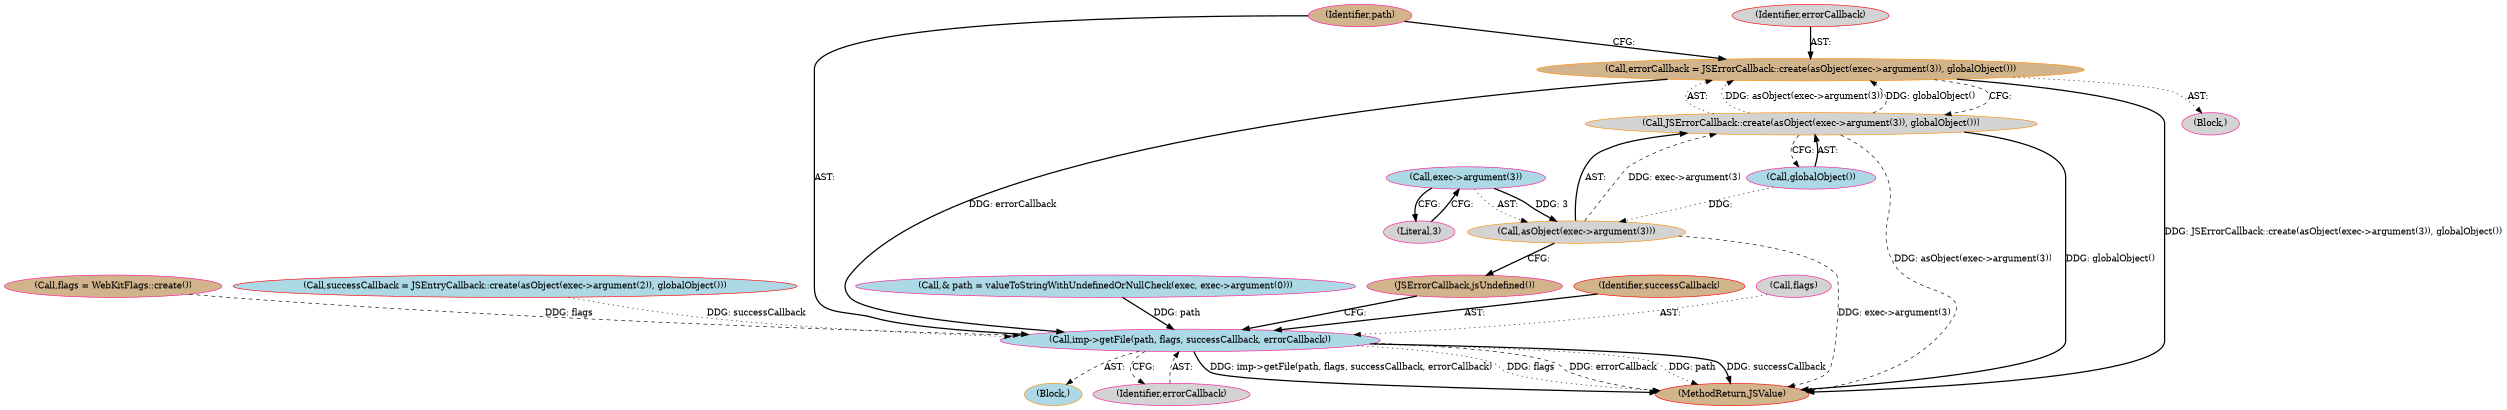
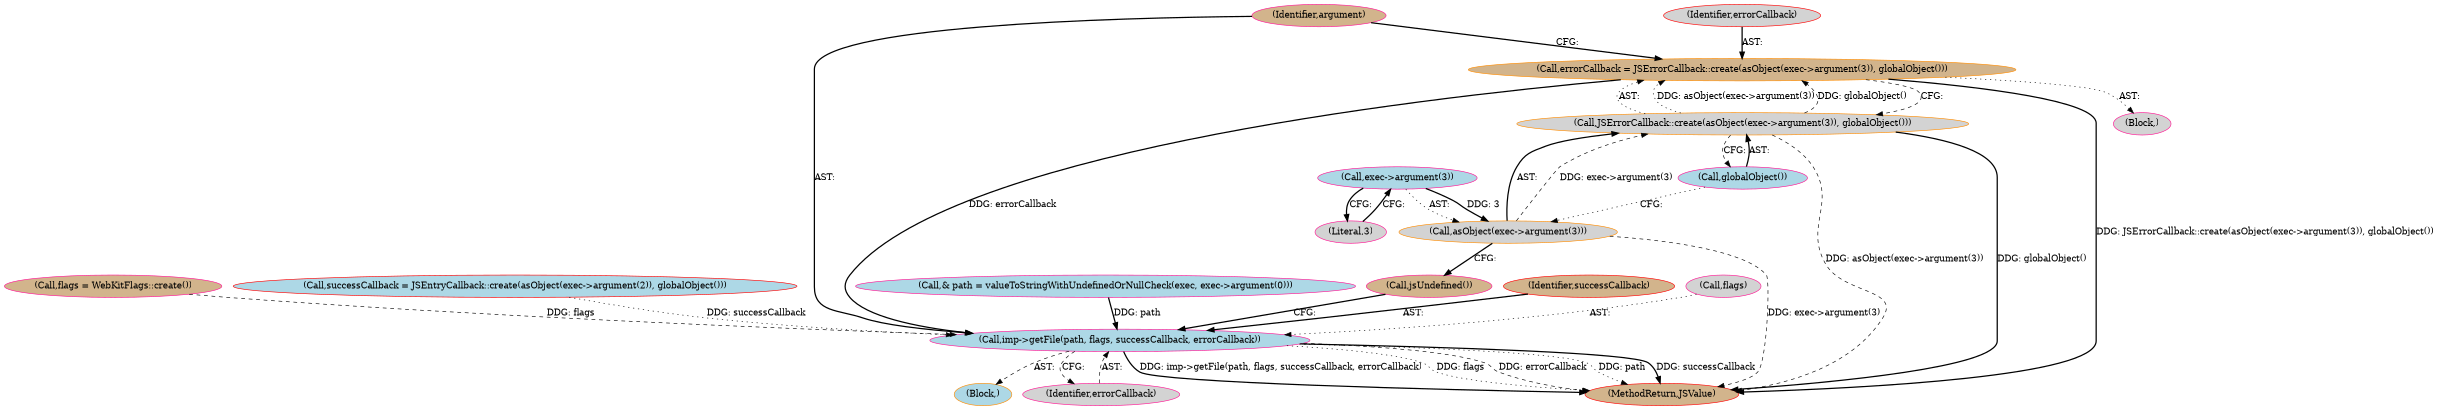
(1360, 16) -> (1319, 16)
(1722, 205) -> (1653, 205)
(1465, 286) -> (1429, 286)
